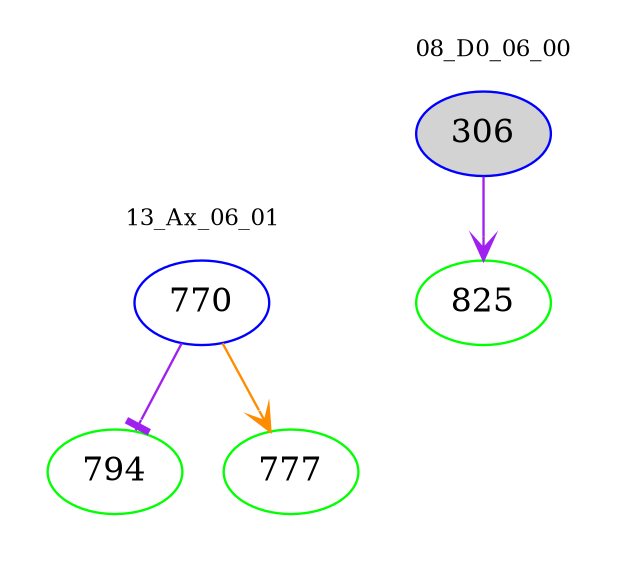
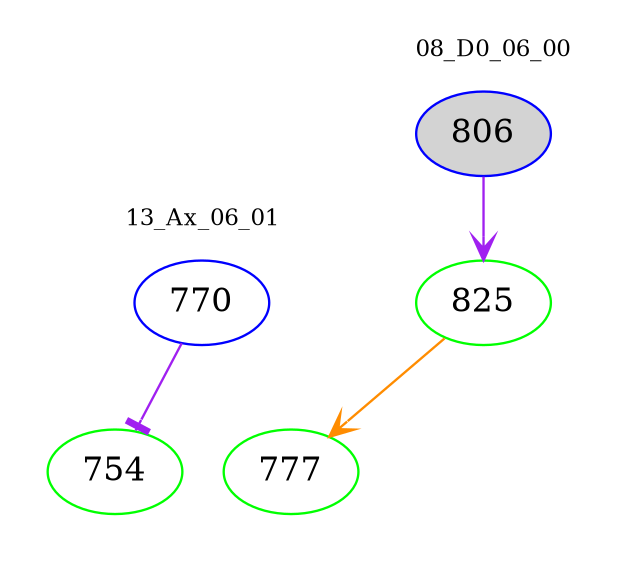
(484, 134) -> (484, 134)
(241, 377) -> (396, 380)
(115, 472) -> (115, 472)
